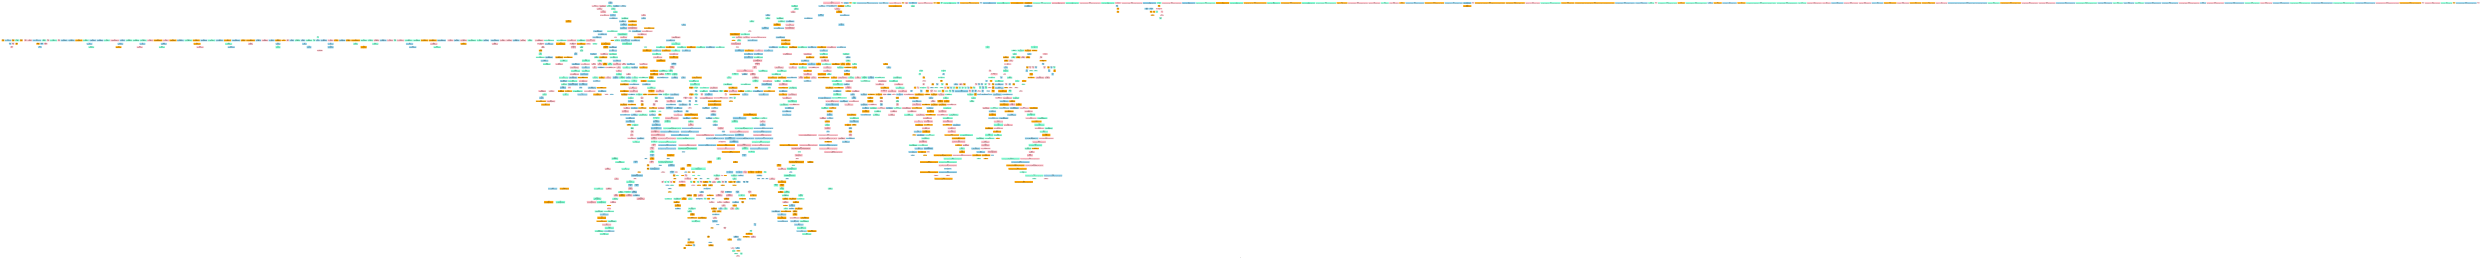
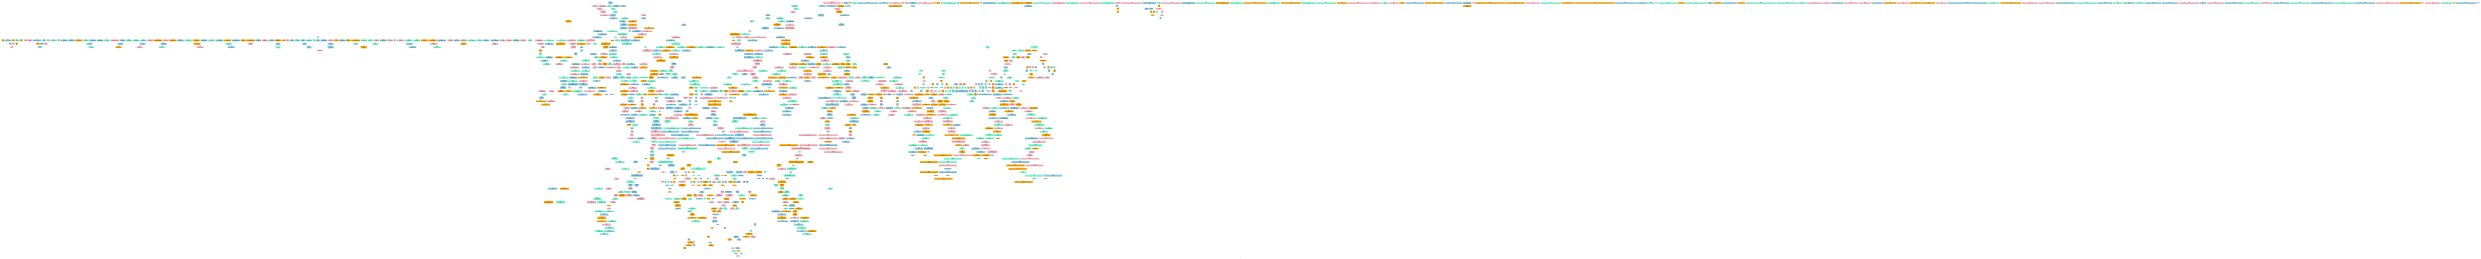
(647, 51) -> (647, 51)
